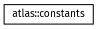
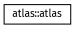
(49, 14) -> (37, 14)
